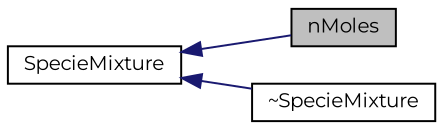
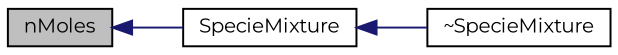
(246, 42) -> (157, 28)
